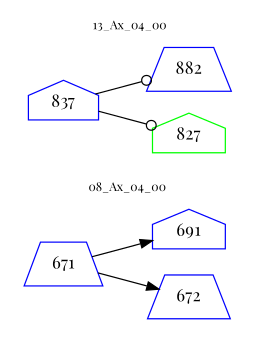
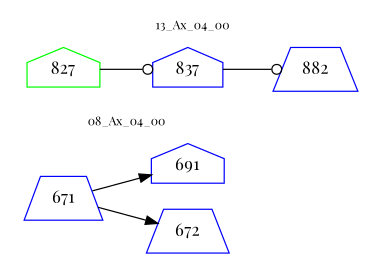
(122, 118) -> (121, 69)
